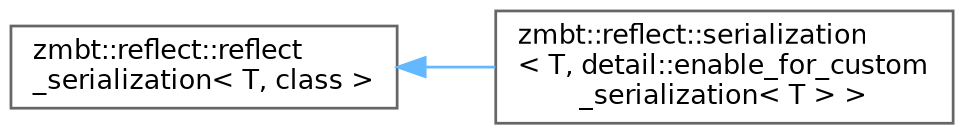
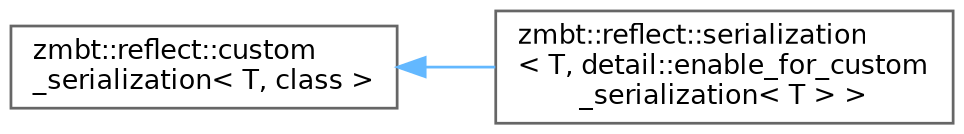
(204, 67) -> (204, 67)
